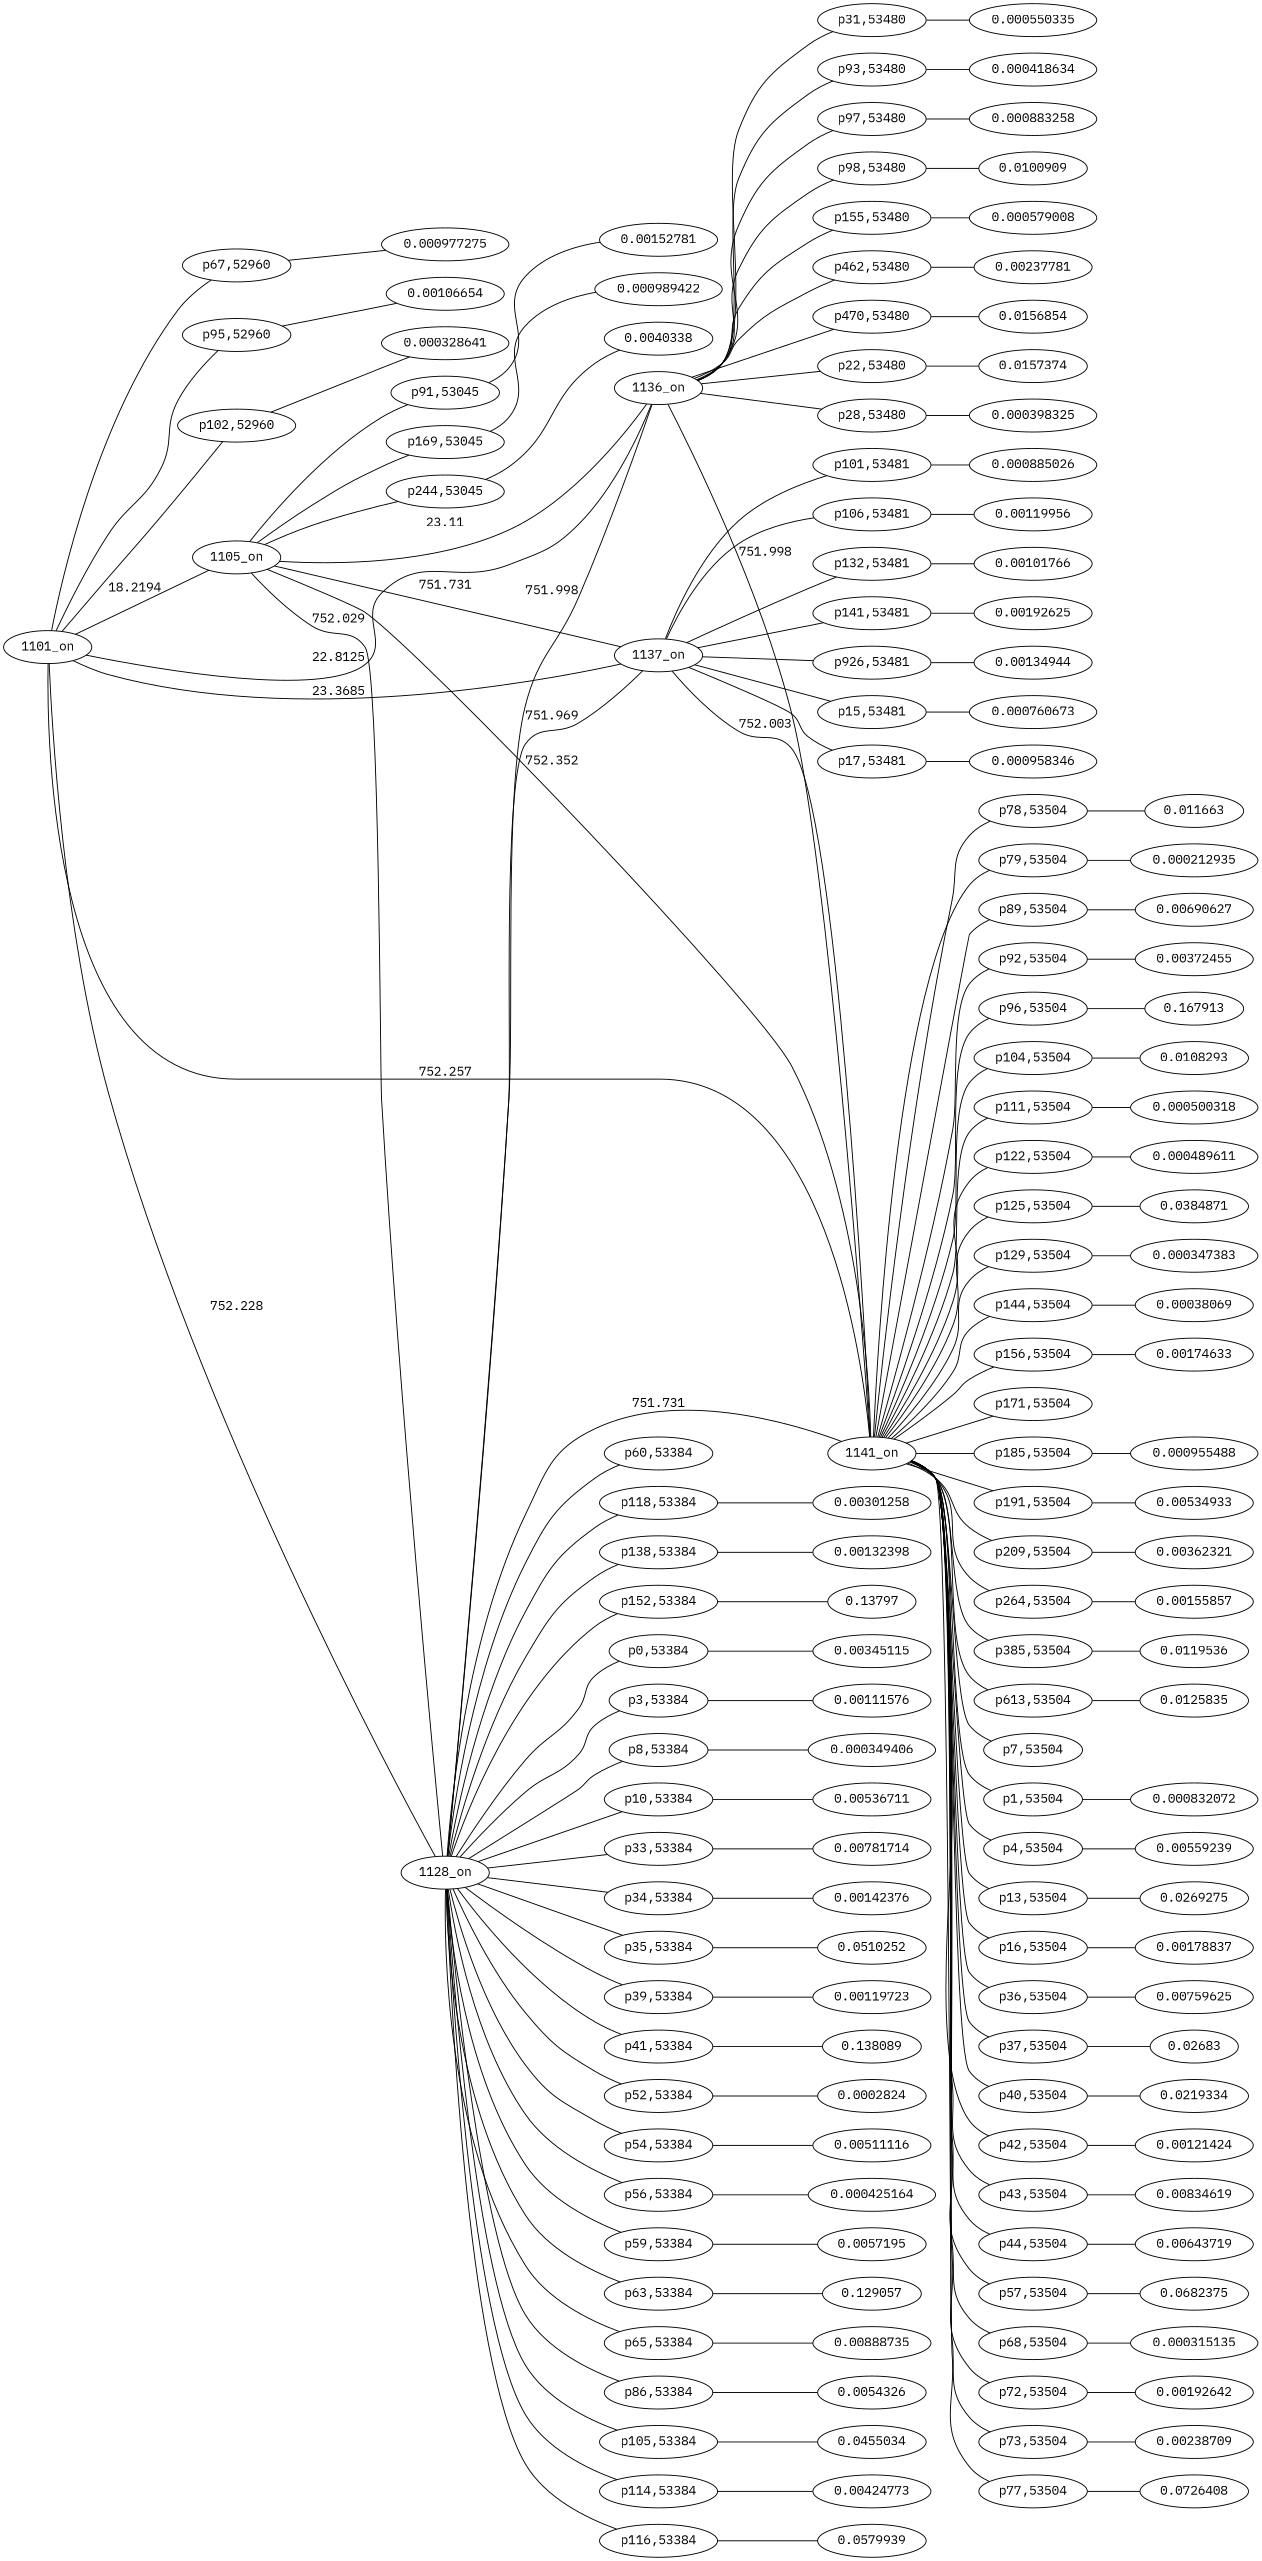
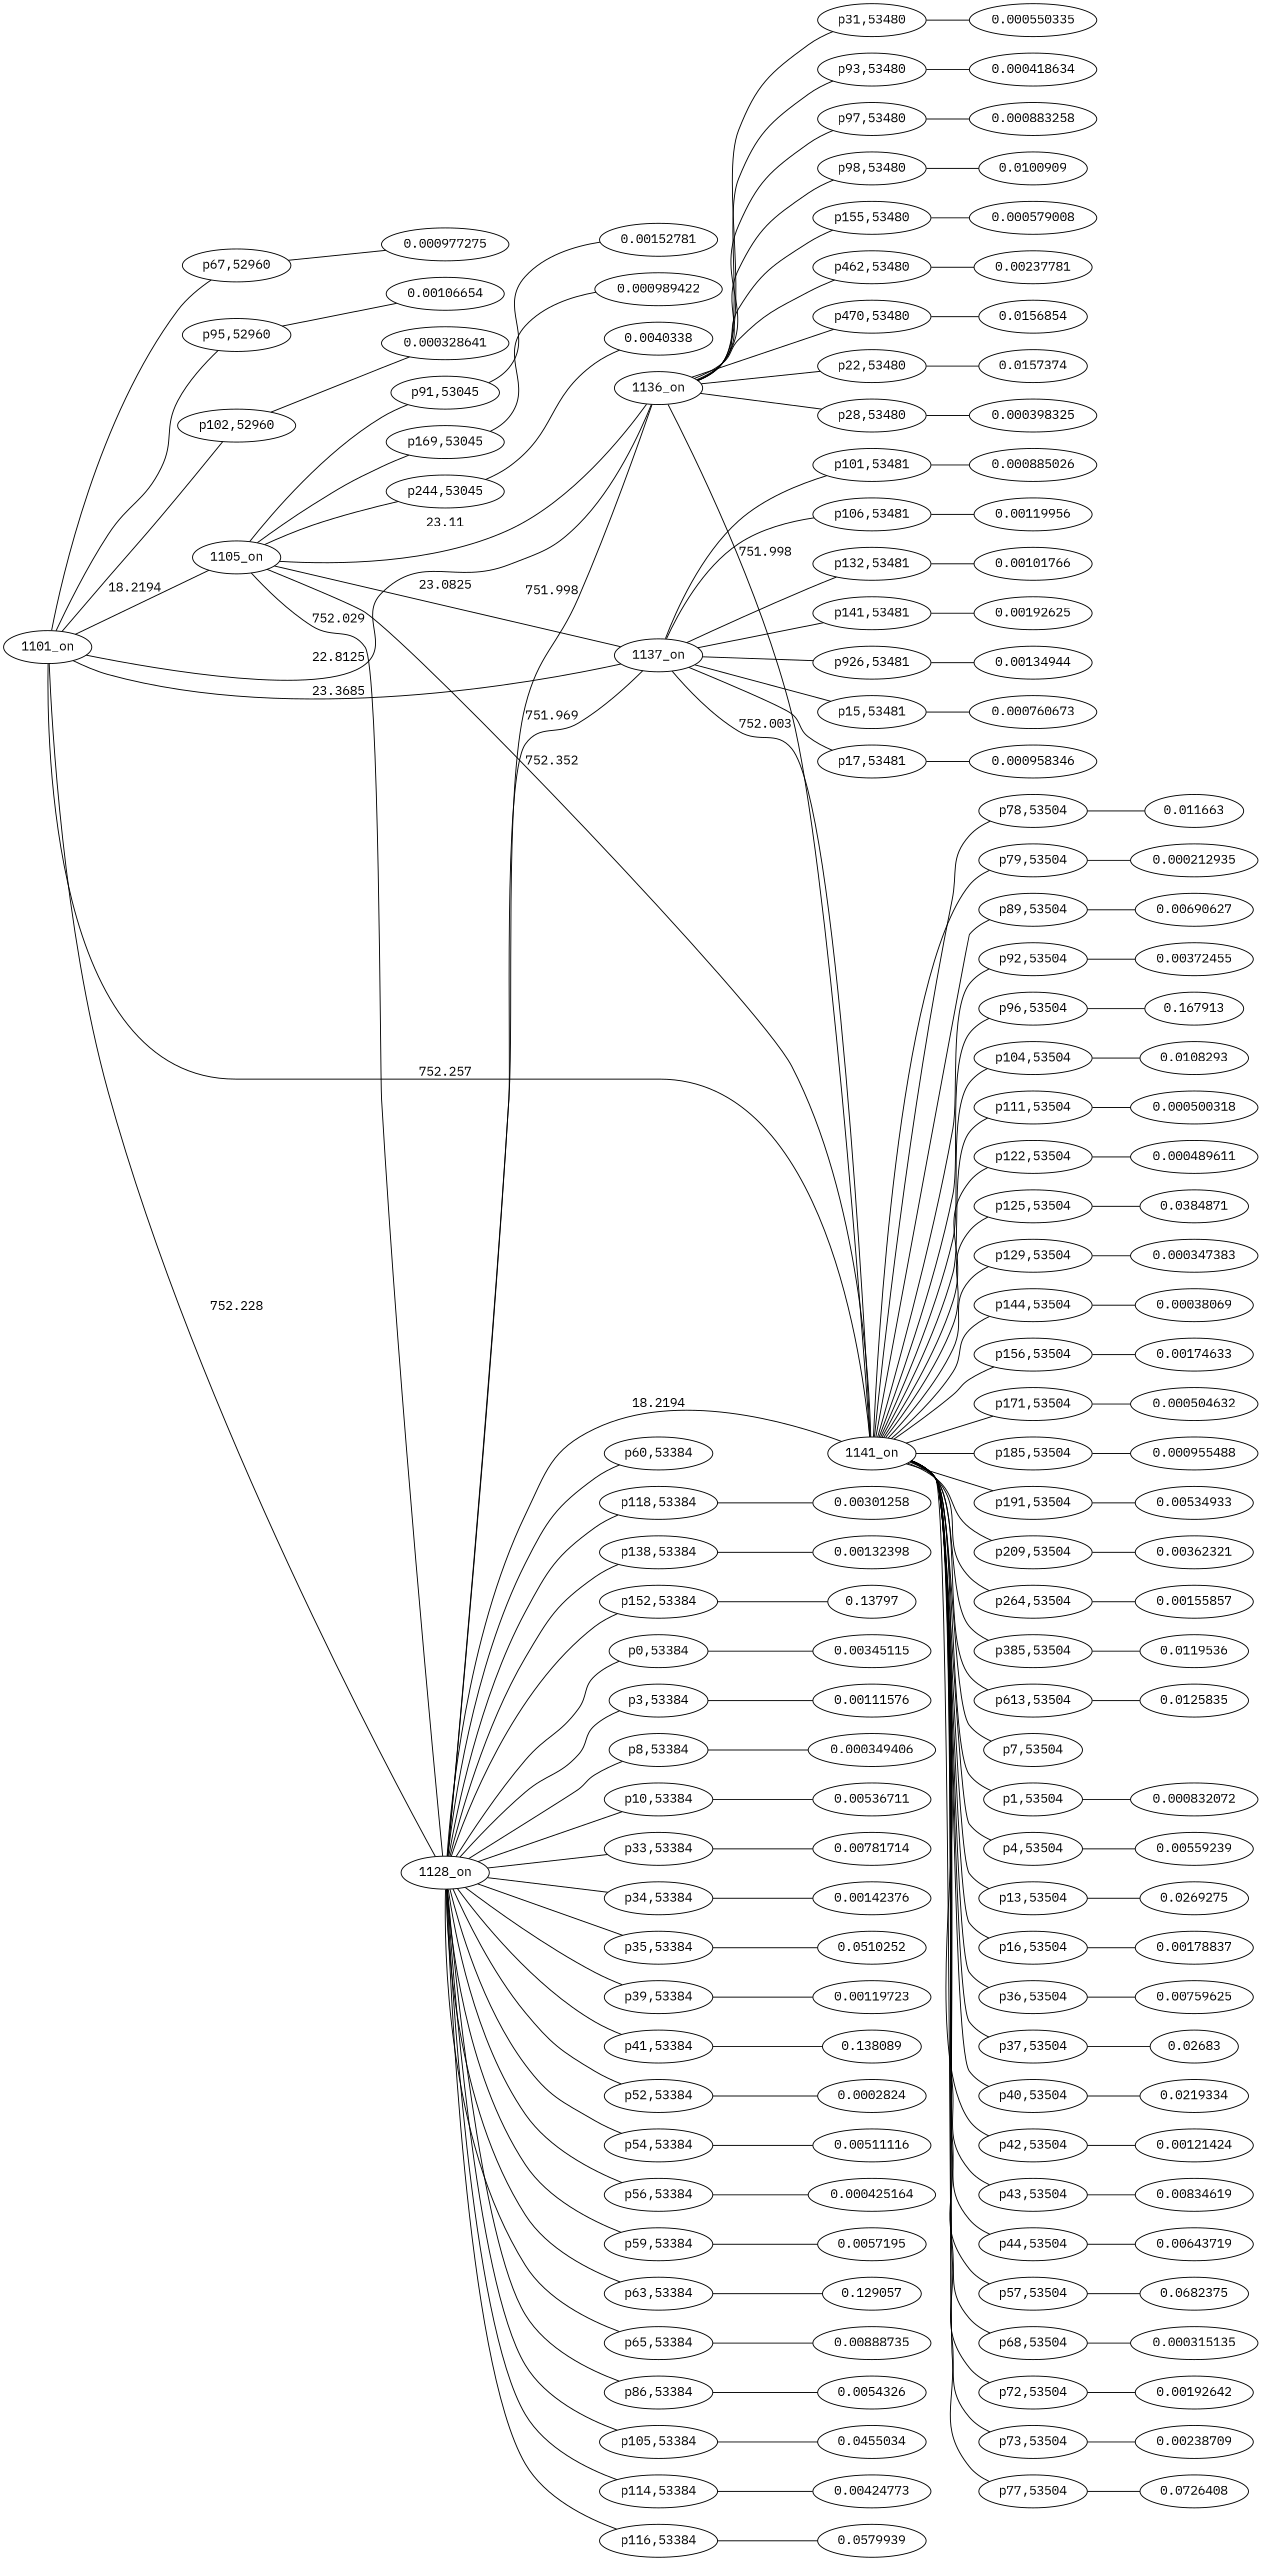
(445, 585) -> (445, 585)
(659, 1404) -> (659, 1404)
none -> (1194, 1404)
